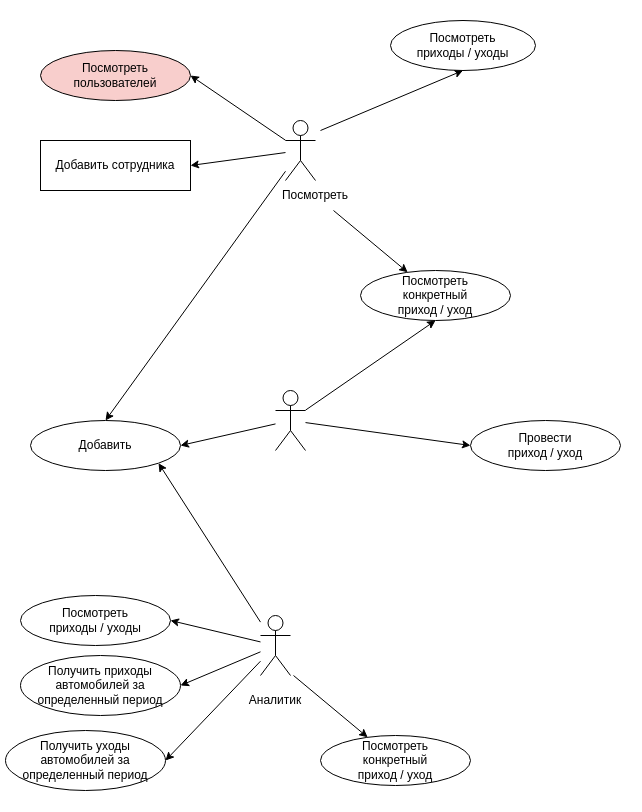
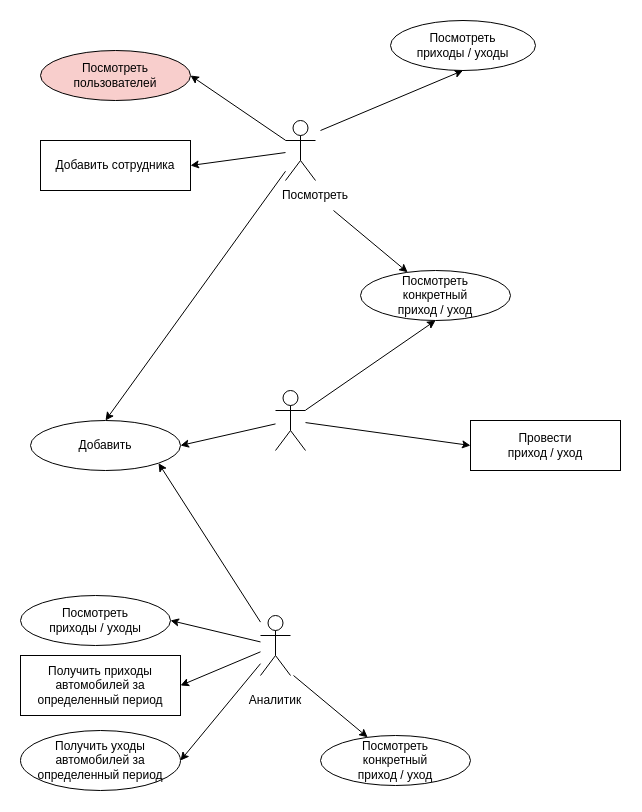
(546, 446) -> (546, 446)
(101, 686) -> (101, 686)
(86, 761) -> (101, 761)
